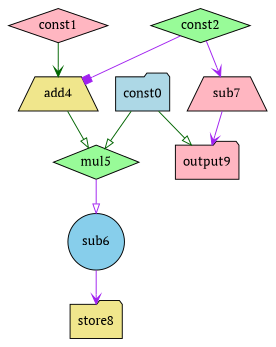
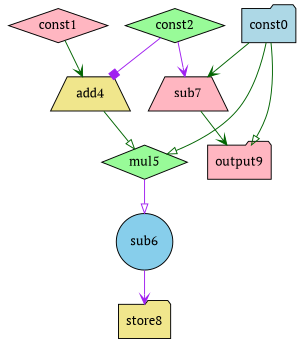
none -> (232, 57)
(218, 124) -> (211, 124)
